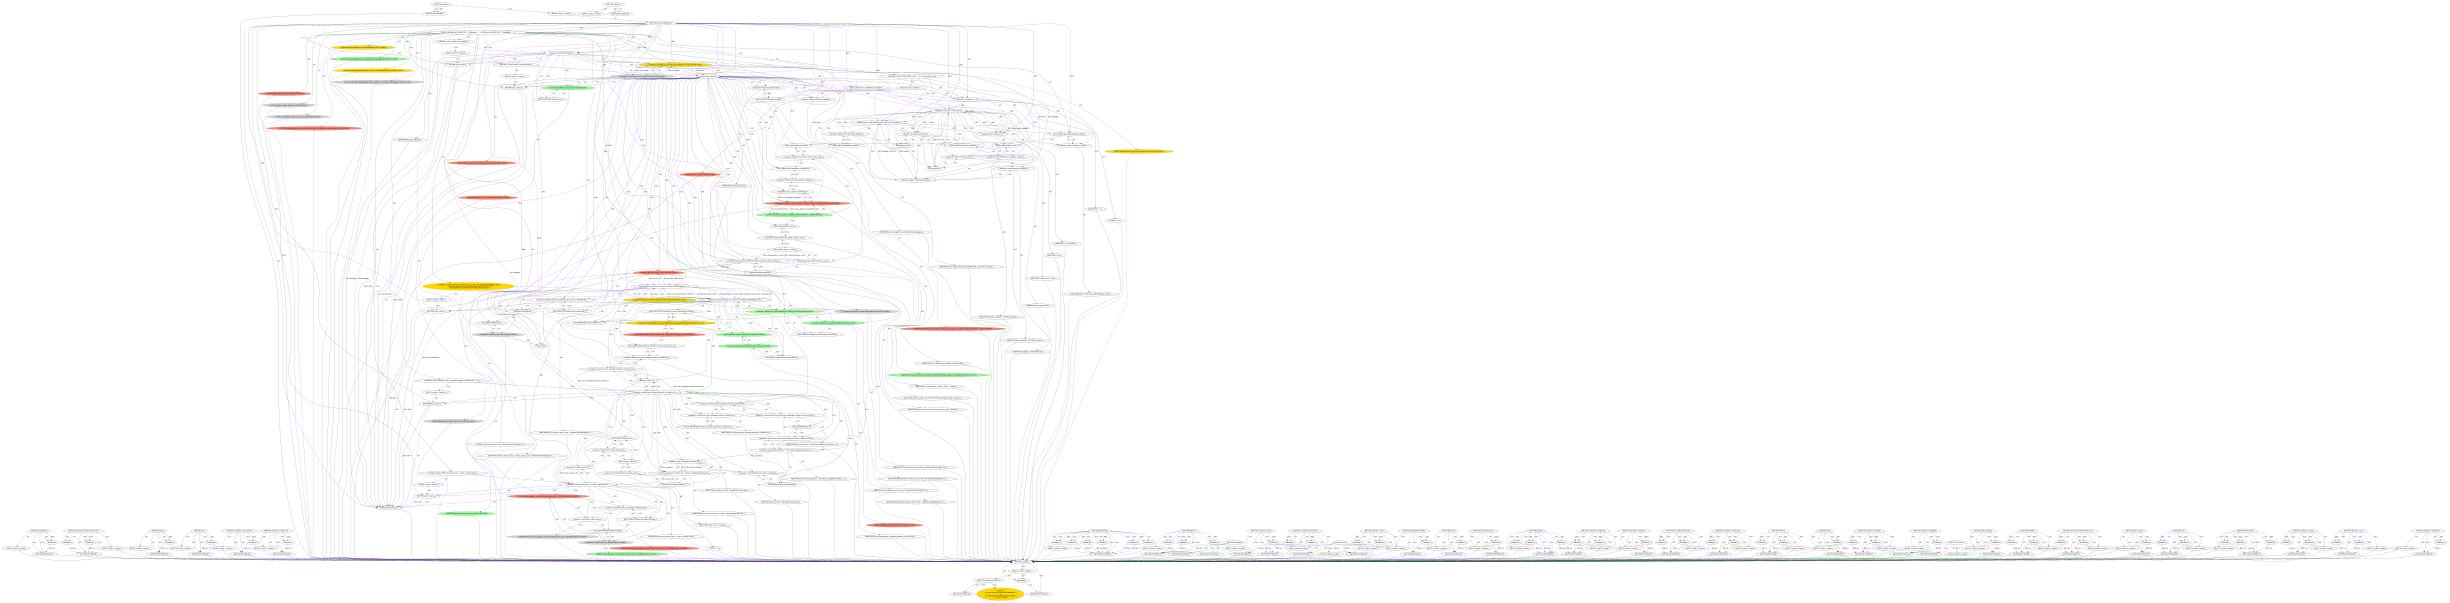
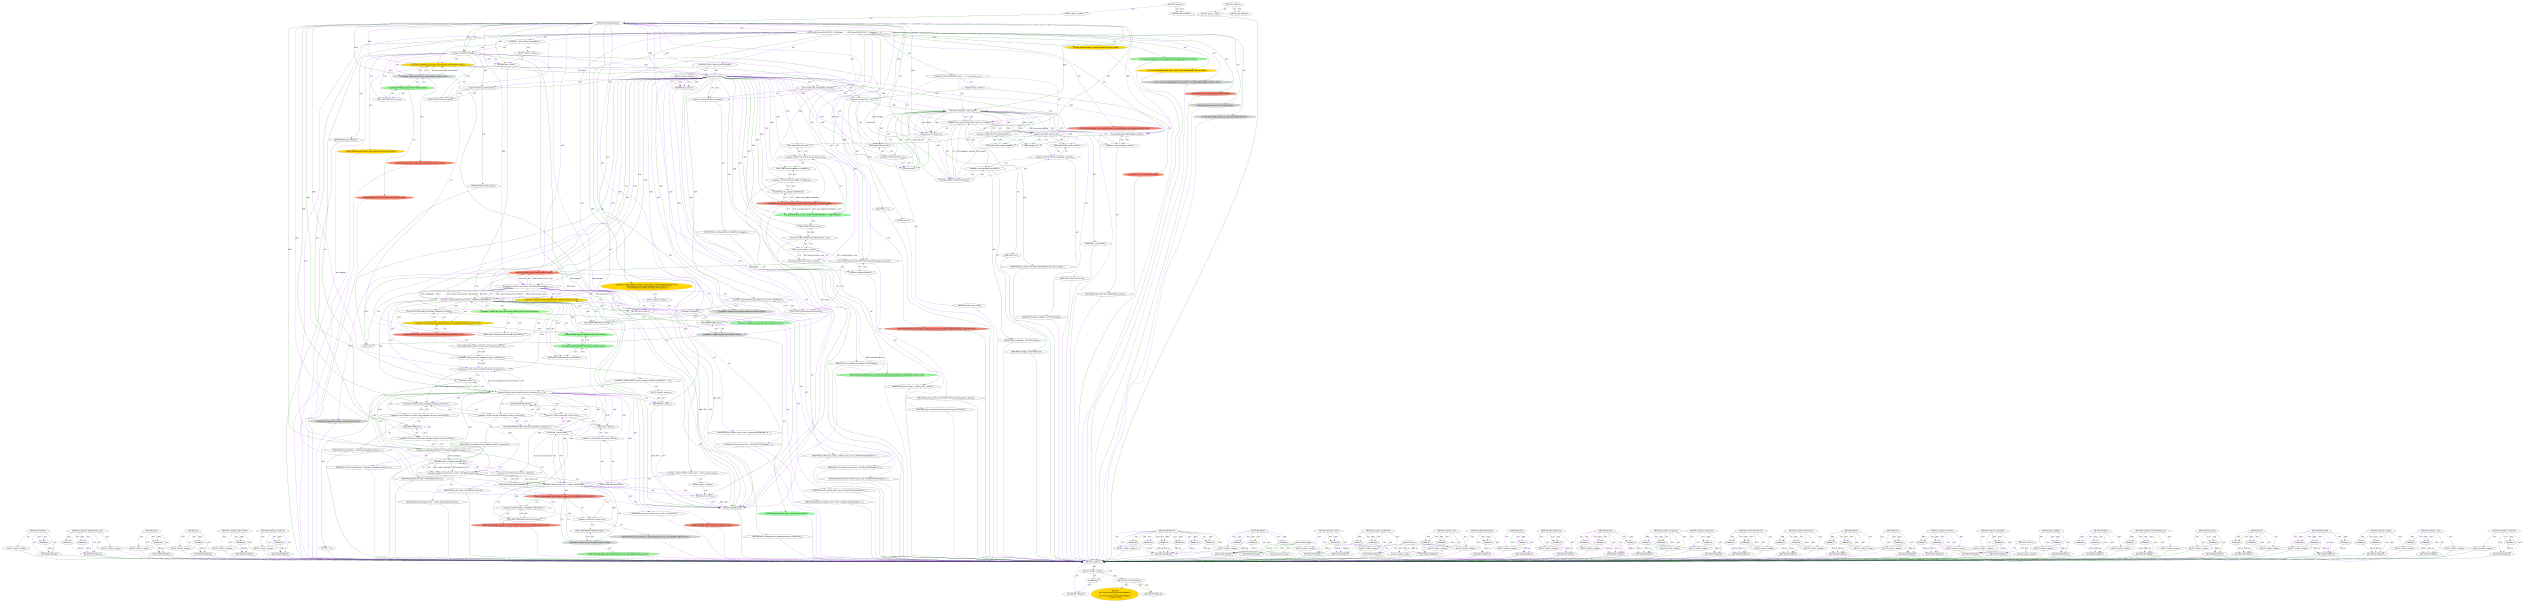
(713, 525) -> none
